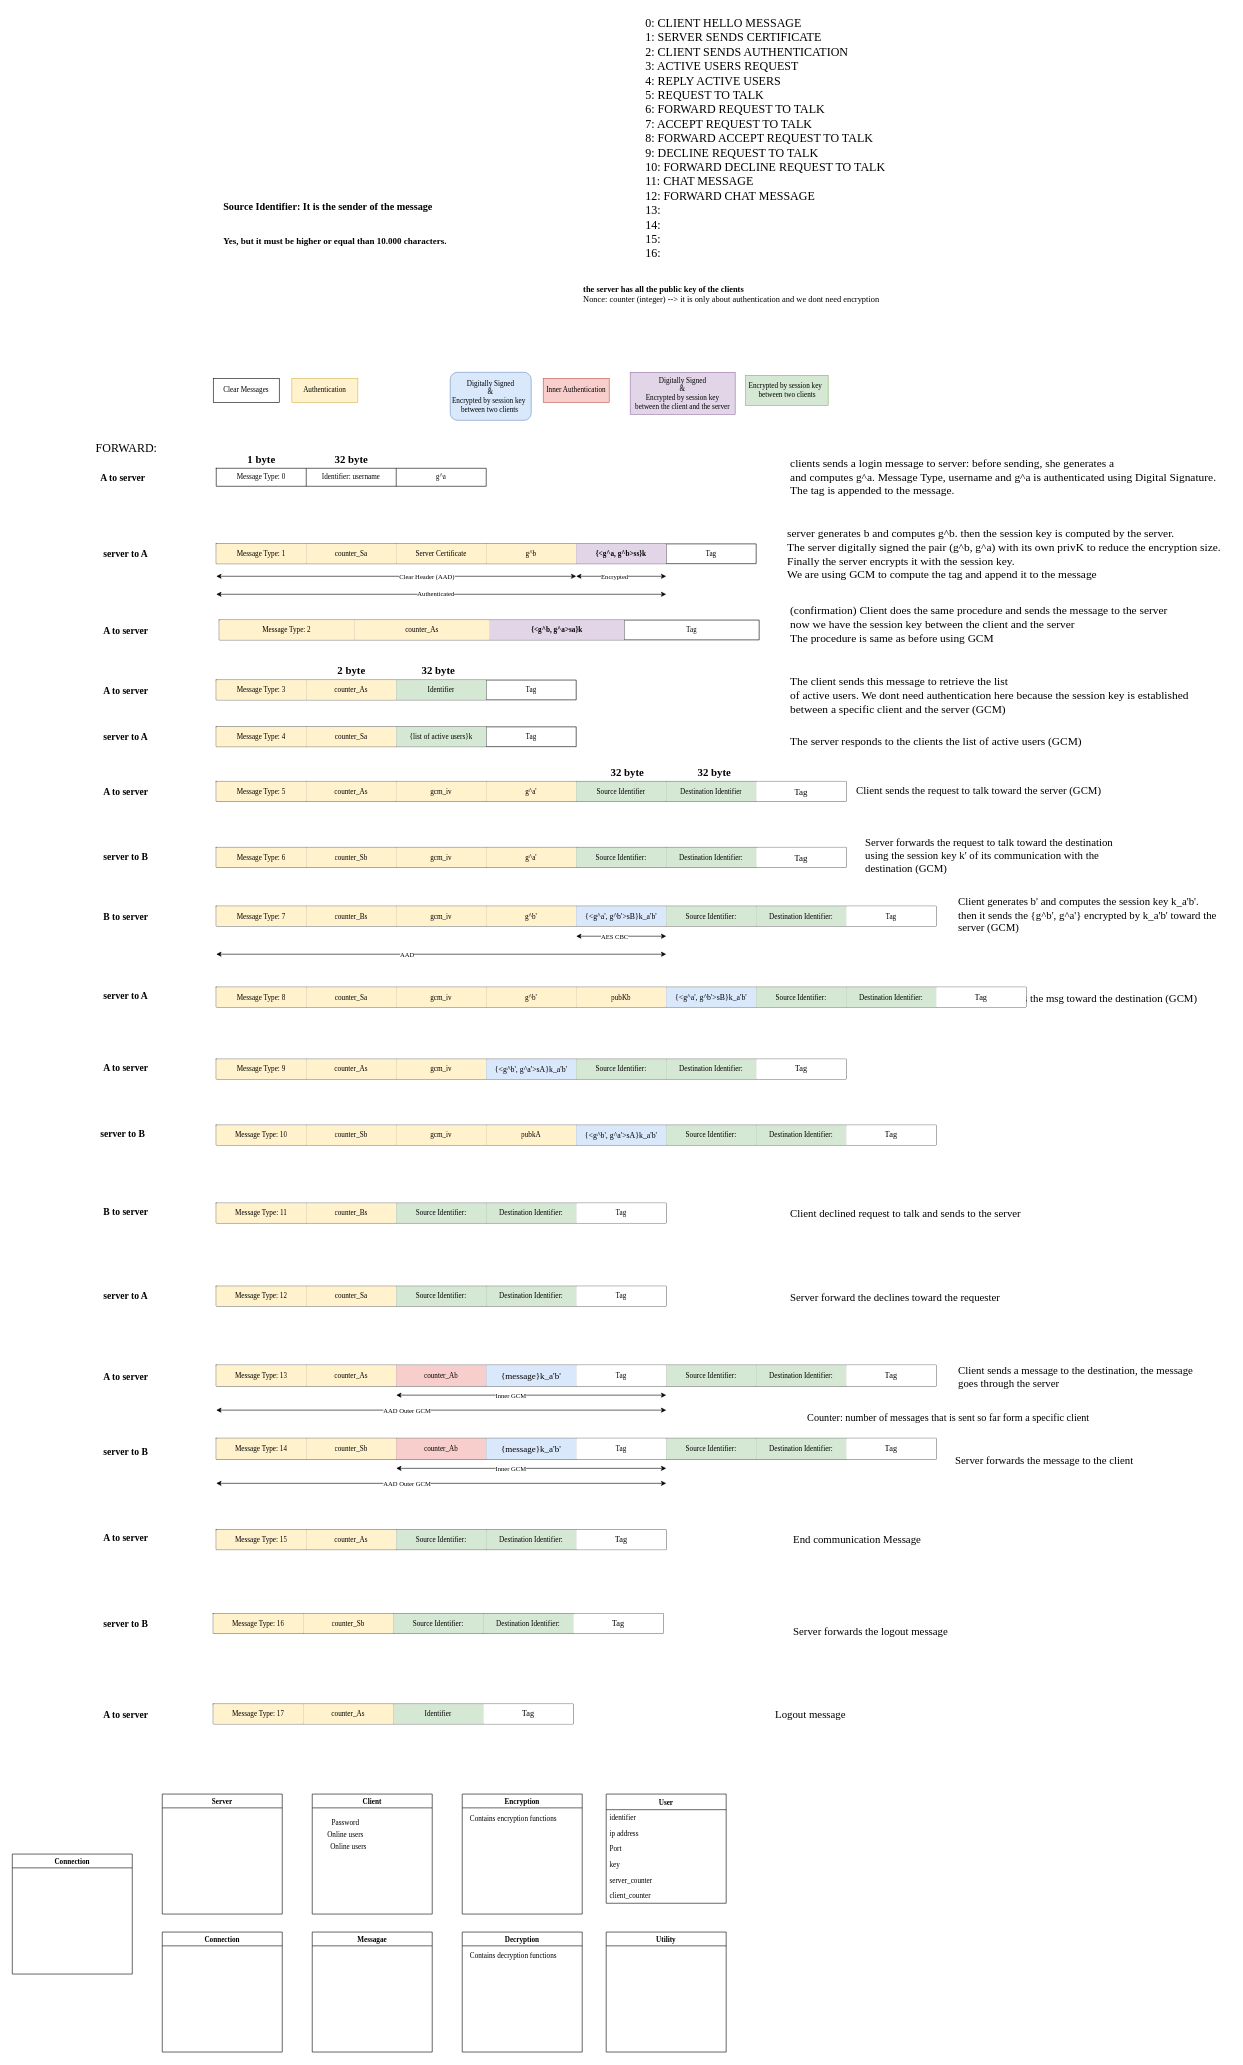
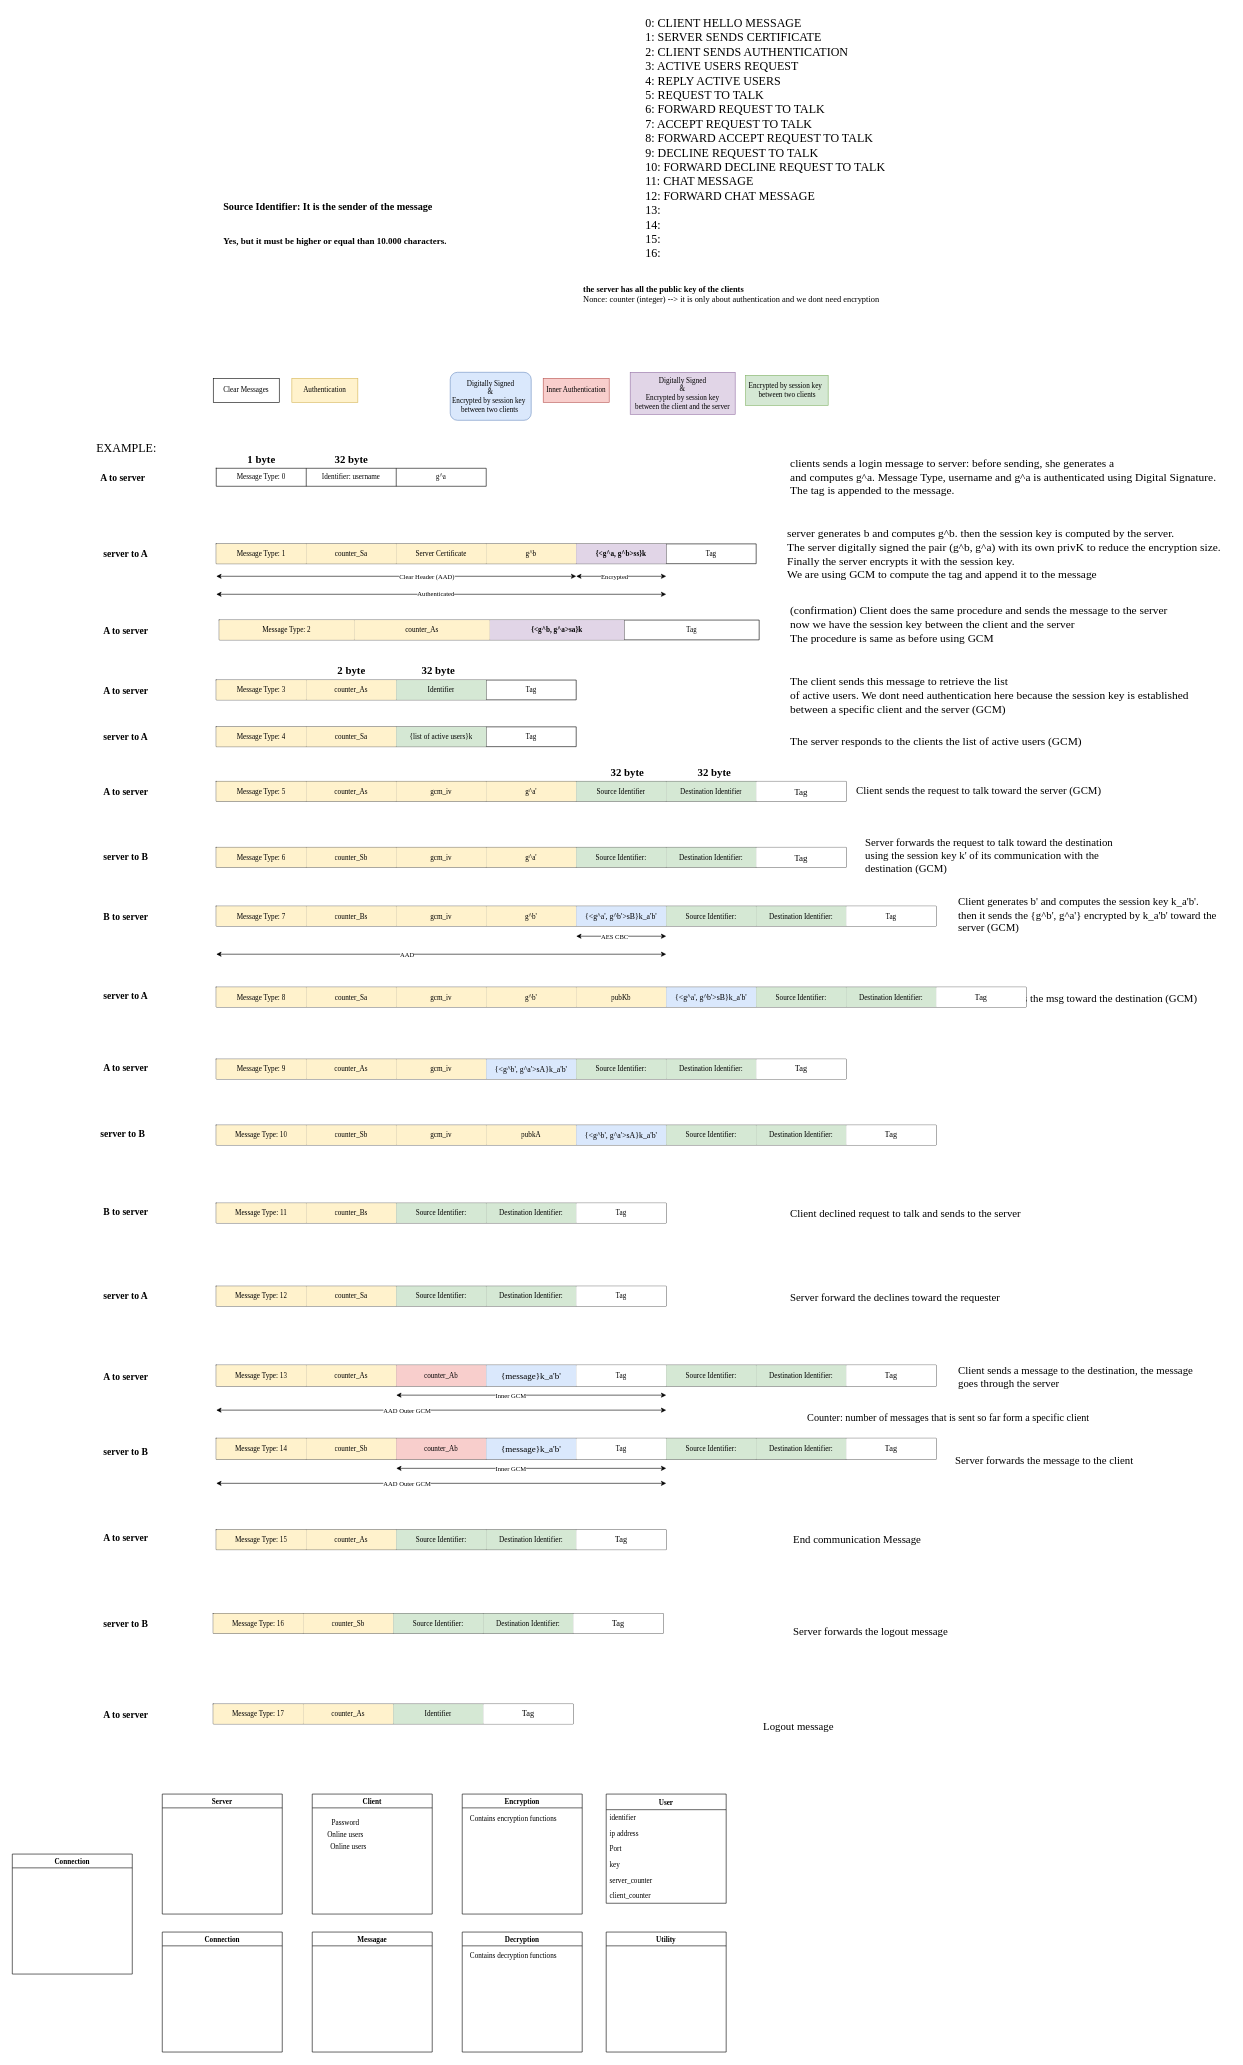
(127, 447) -> (127, 447)
(813, 1715) -> (801, 1727)
